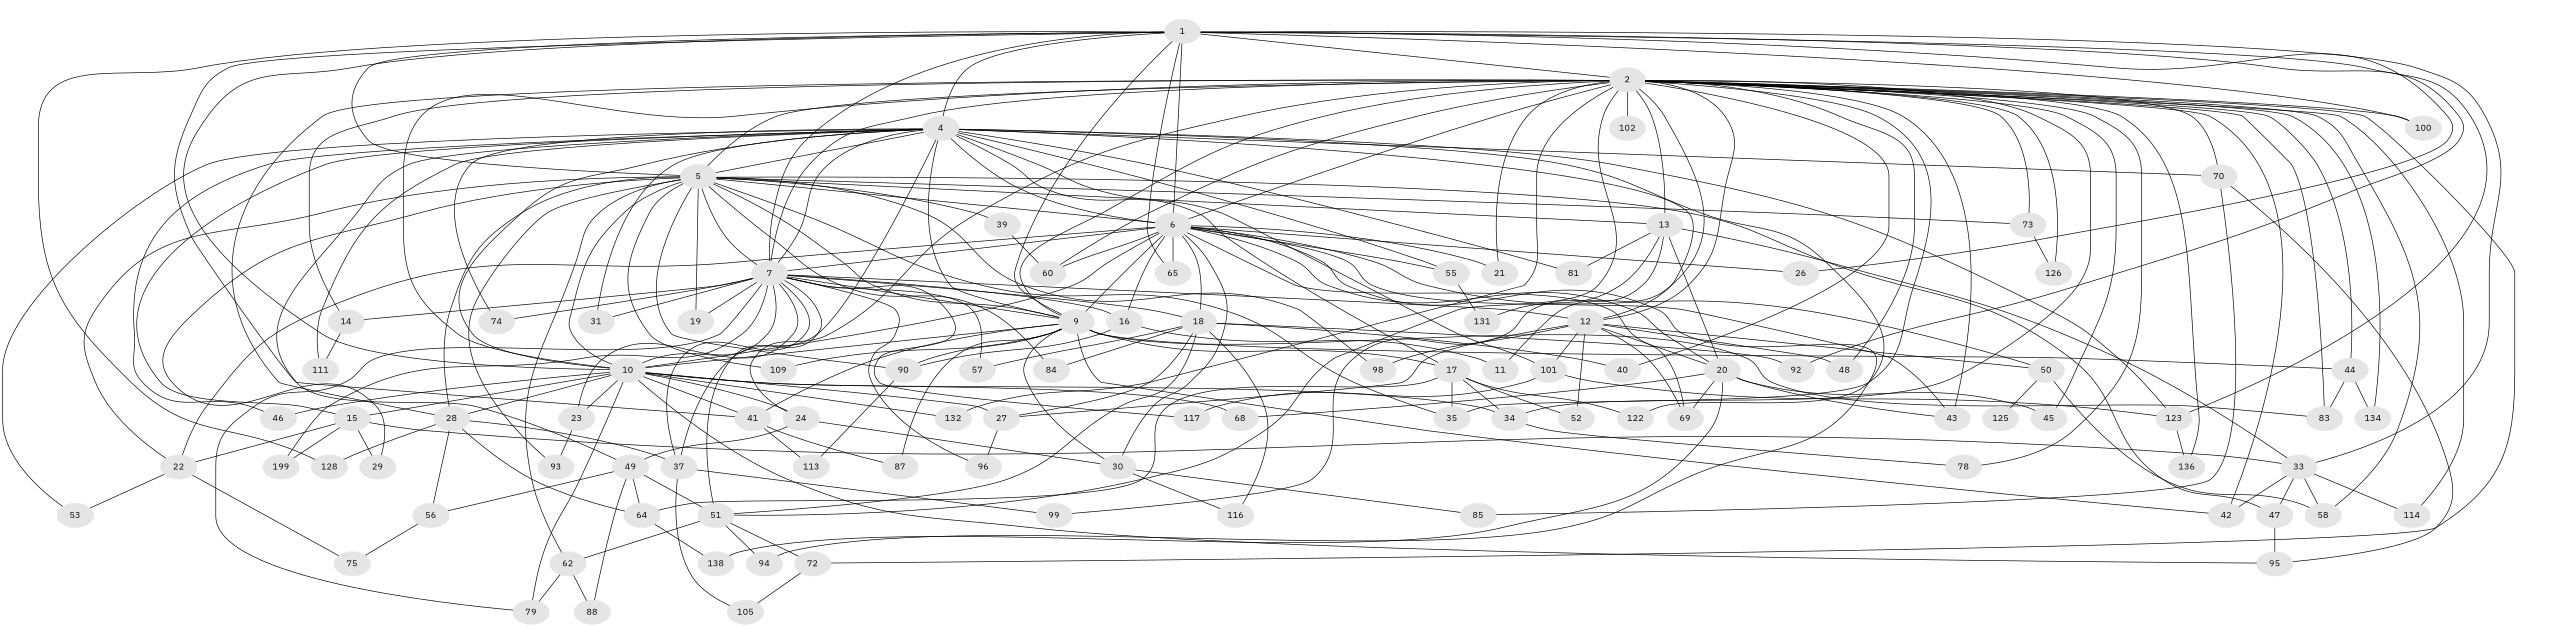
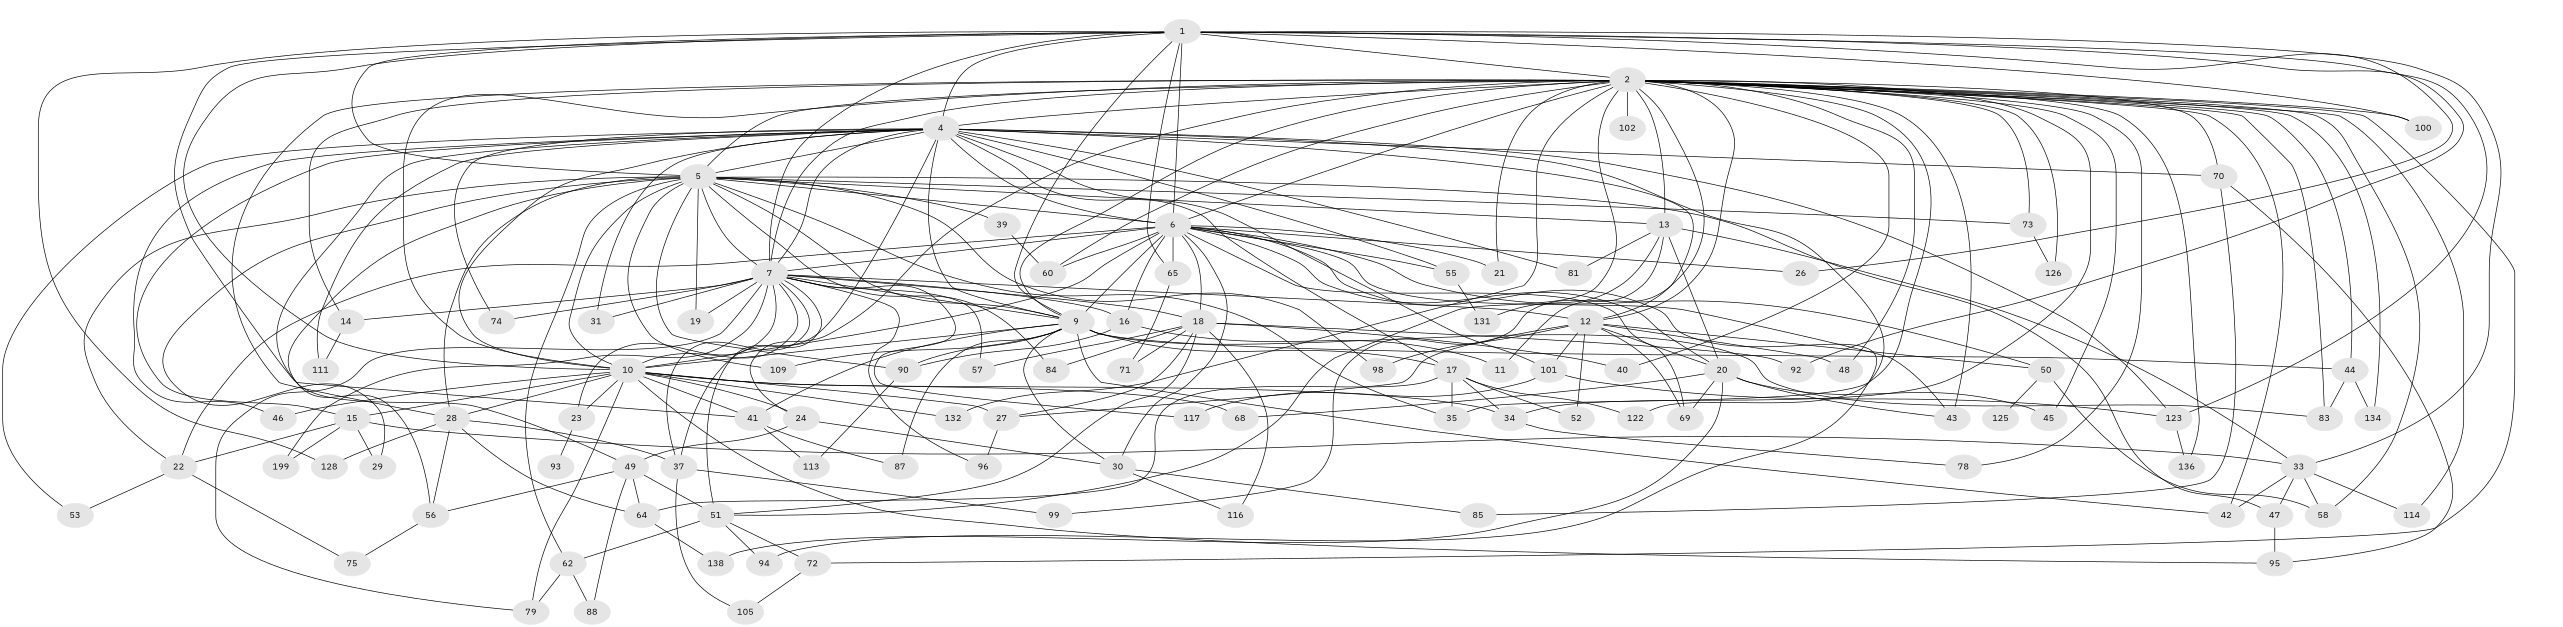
none -> (1284, 99)
(494, 271) -> (357, 276)
none -> (1125, 370)
